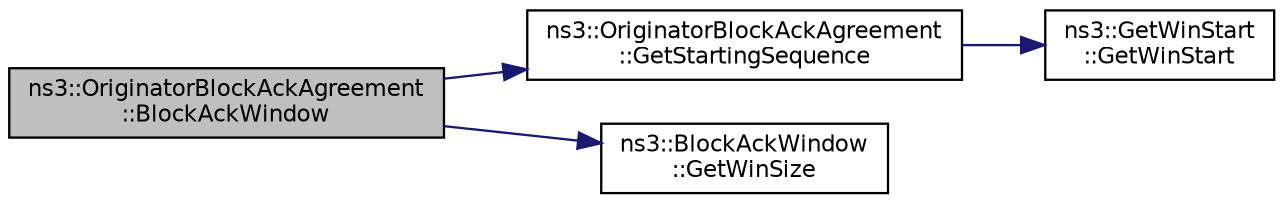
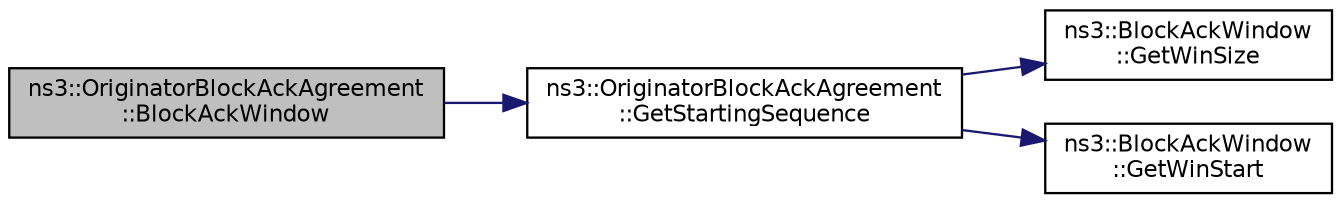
(1160, 45) -> (1189, 158)
(511, 133) -> (992, 71)
